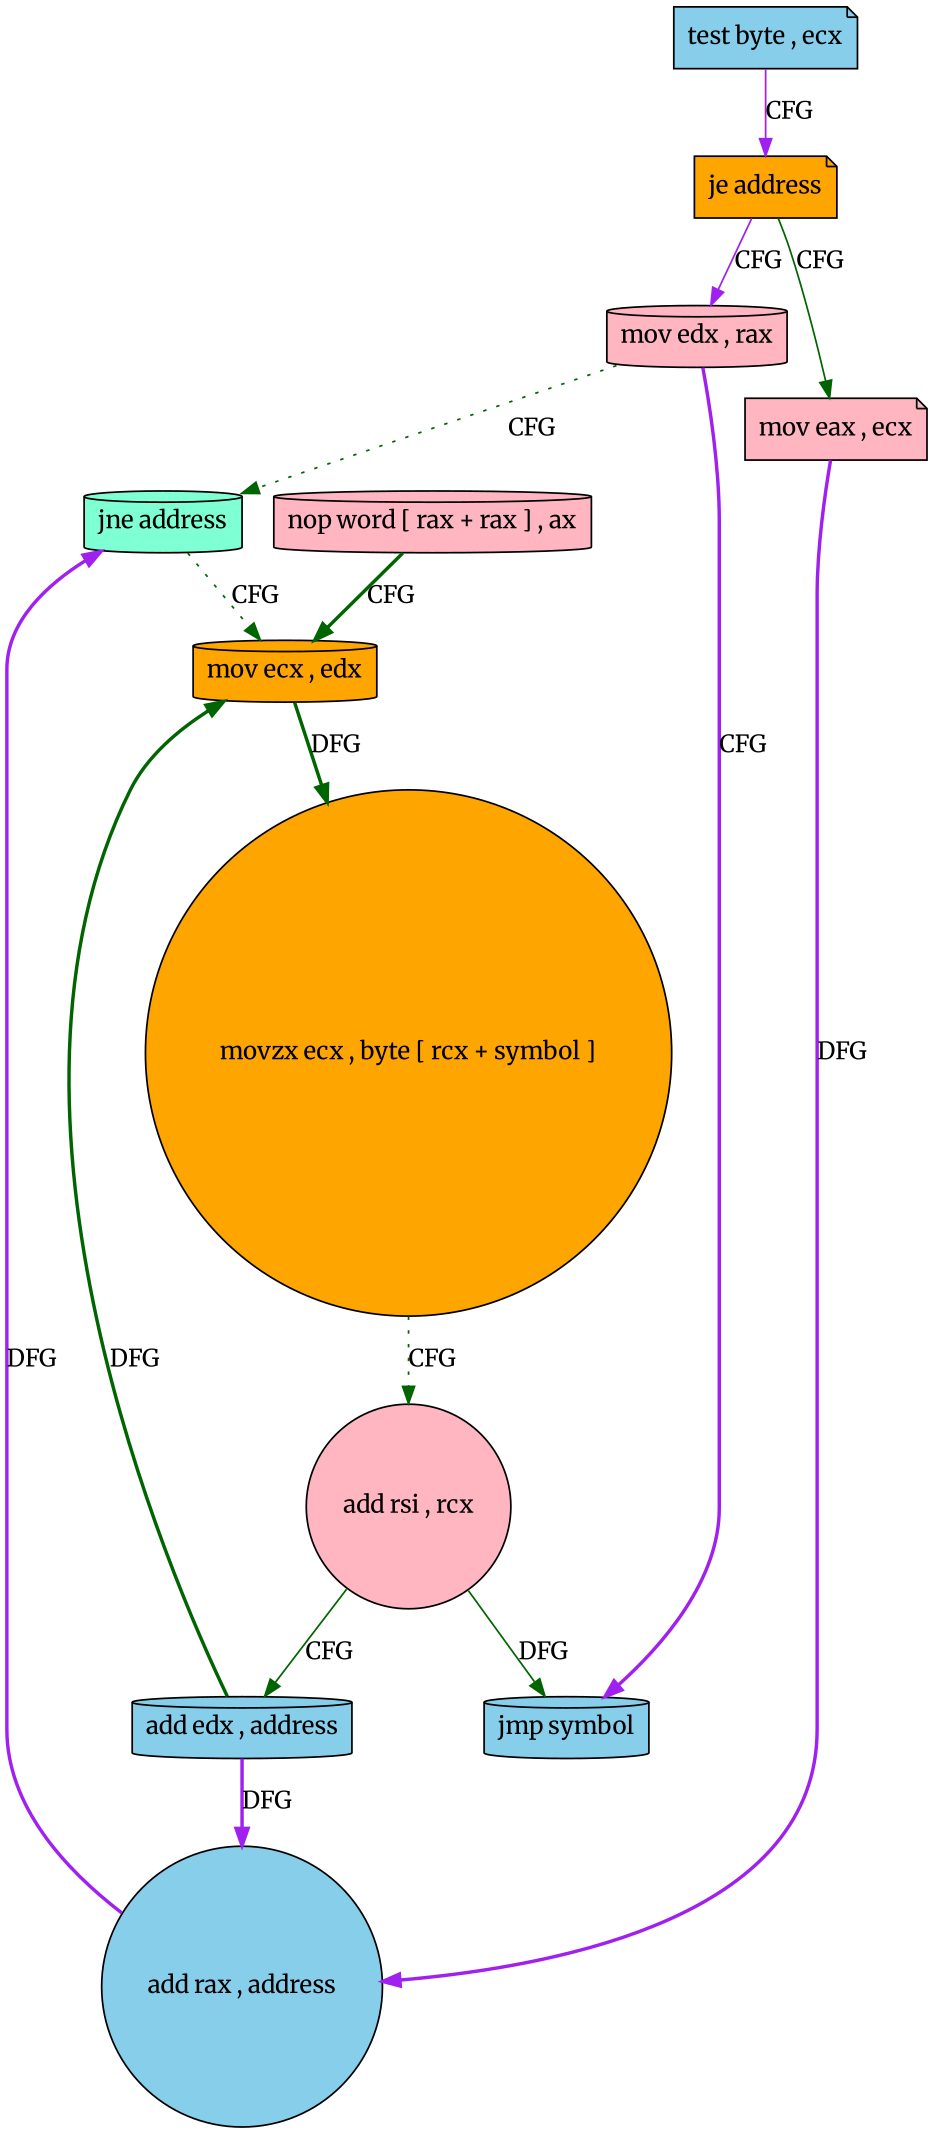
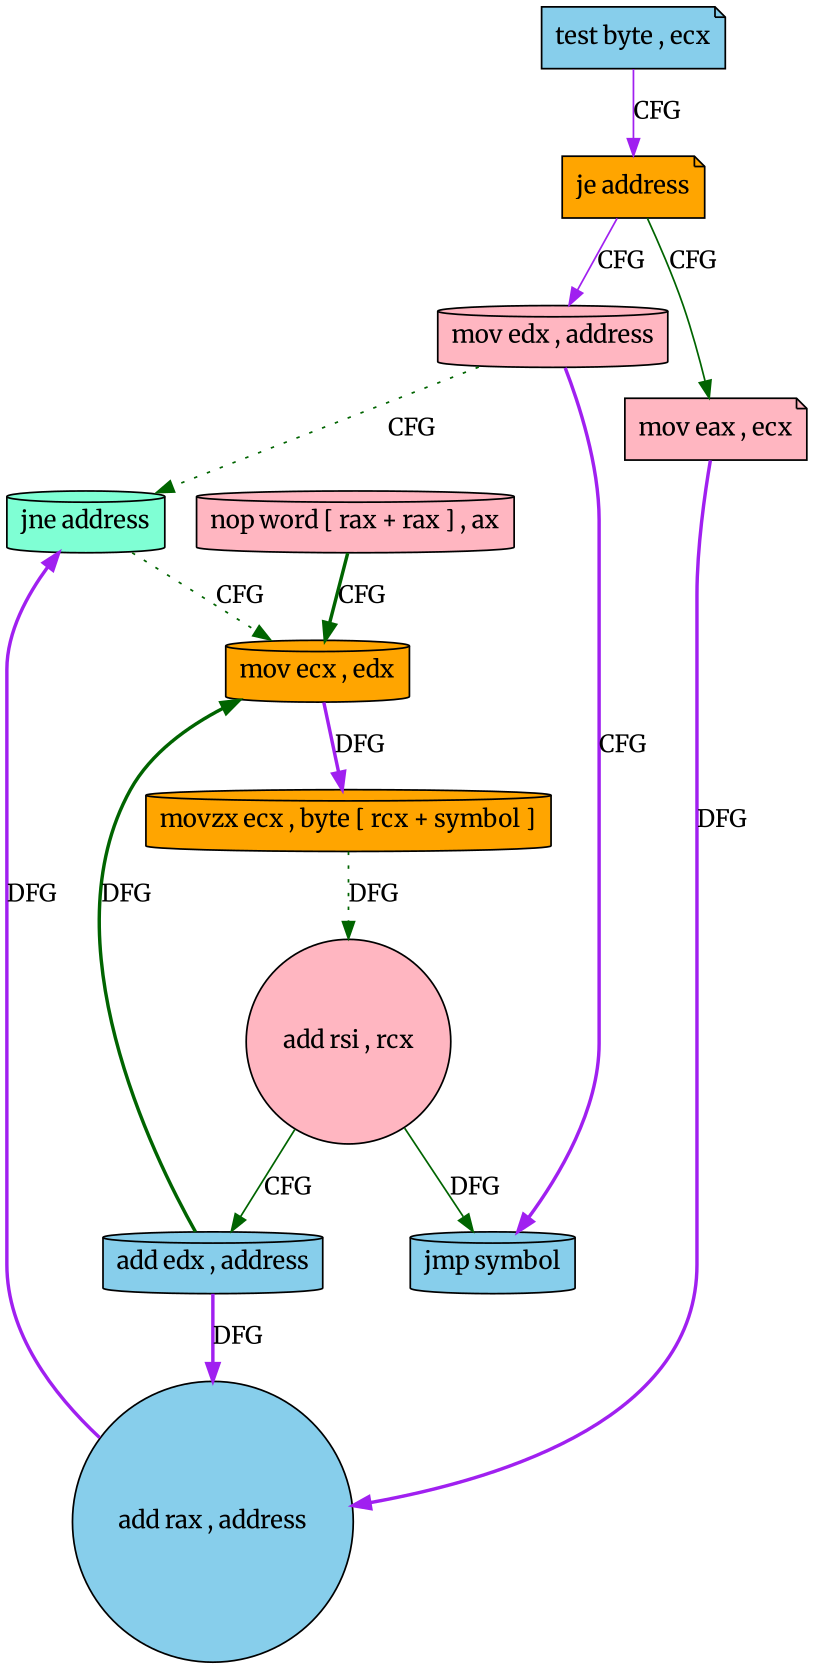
(697, 336) -> (553, 336)
(308, 744) -> (331, 737)
(409, 1053) -> (348, 821)
(433, 1360) -> (374, 895)
